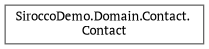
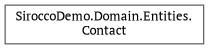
(104, 24) -> (104, 24)
